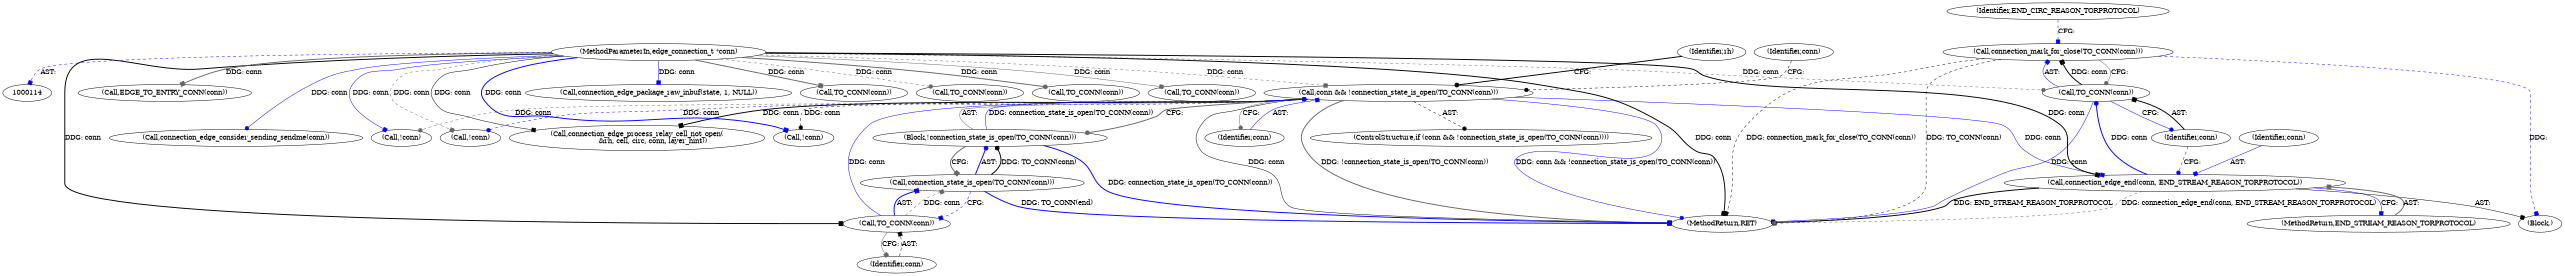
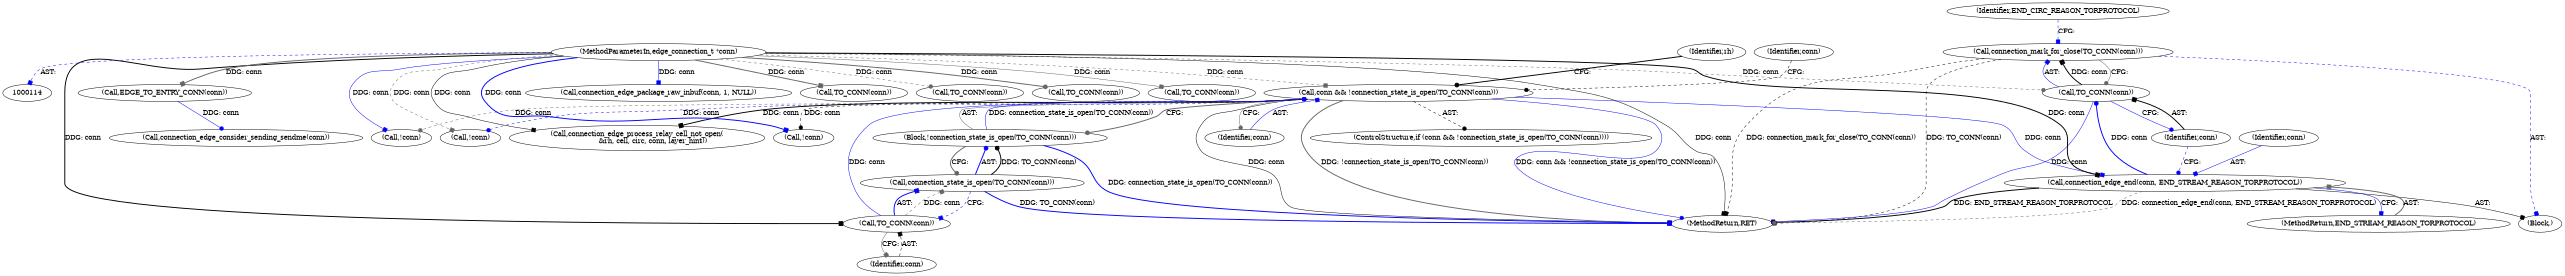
(396, 64) -> (199, 114)
(1277, 64) -> (1277, 64)
(659, 93) -> (659, 93)
(2539, 138) -> (2539, 138)
(953, 157) -> (953, 157)
(1057, 203) -> (1057, 203)
